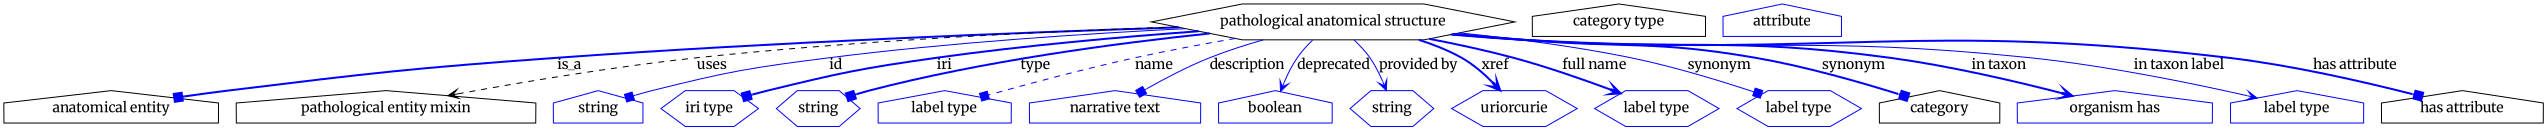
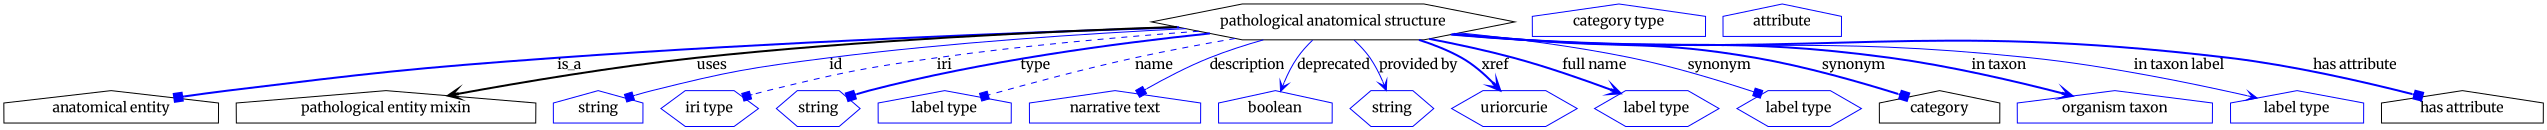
(1619, 22) -> (1619, 22)
(762, 51) -> (762, 51)
(974, 53) -> (974, 53)
(2115, 109) -> (2115, 109)
